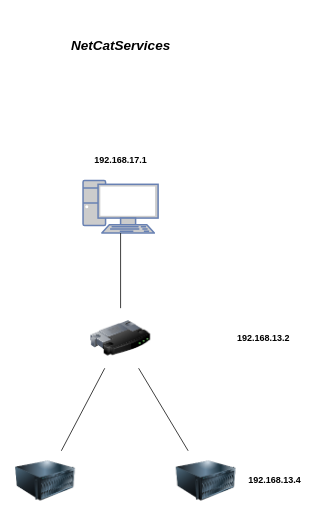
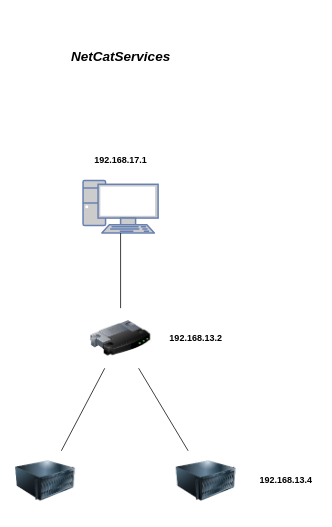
(120, 45) -> (120, 57)
(263, 338) -> (195, 338)
(274, 480) -> (285, 480)
